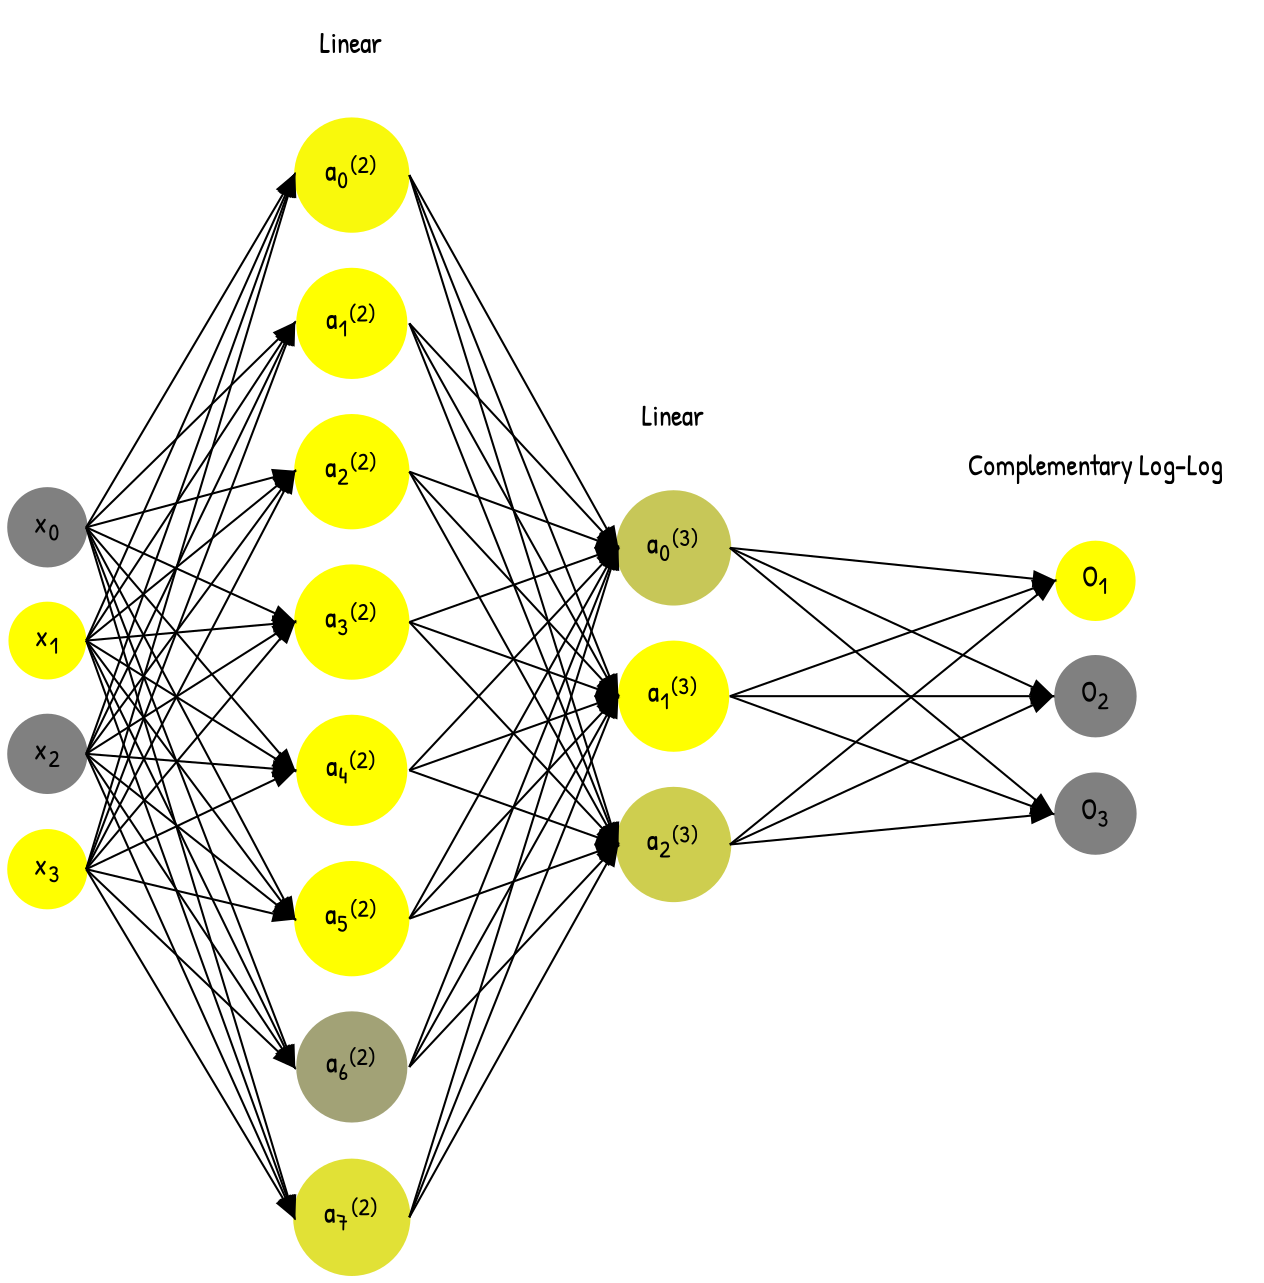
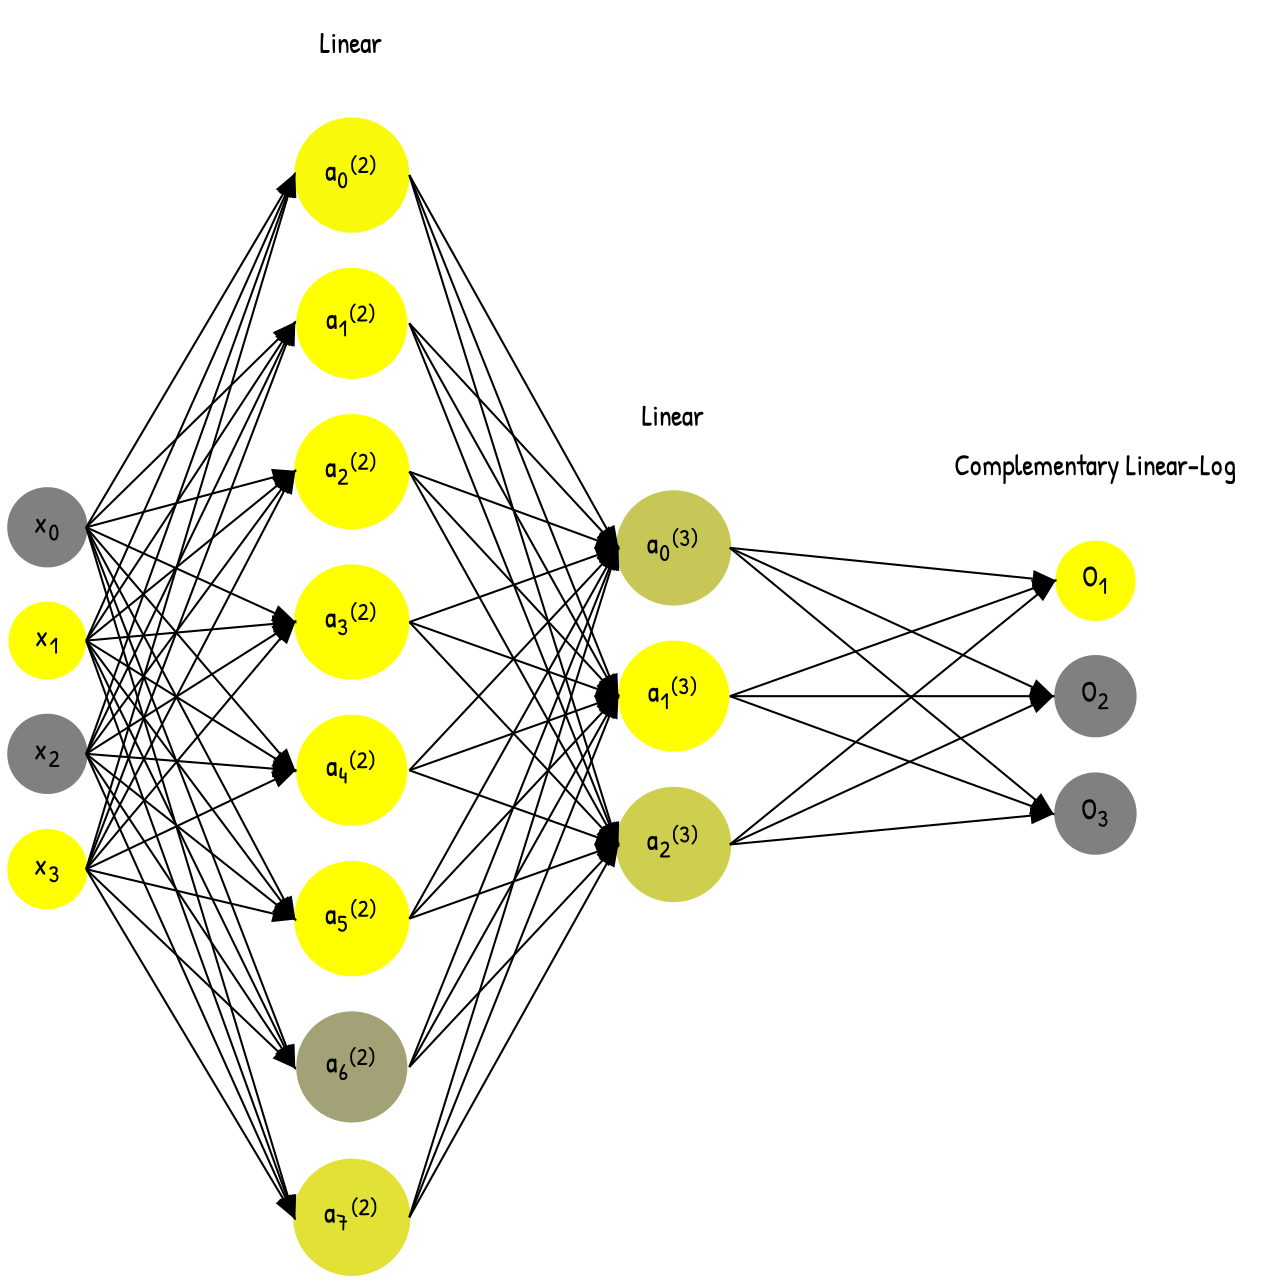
(1095, 468) -> (1095, 468)
